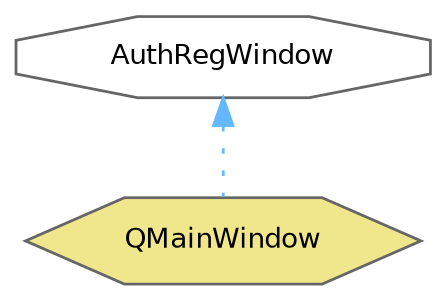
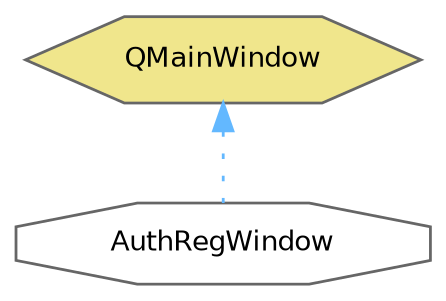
(223, 161) -> (223, 167)
